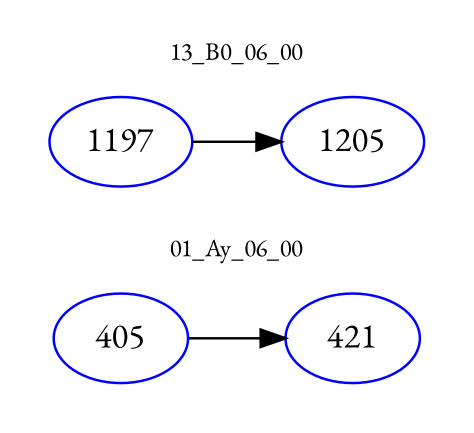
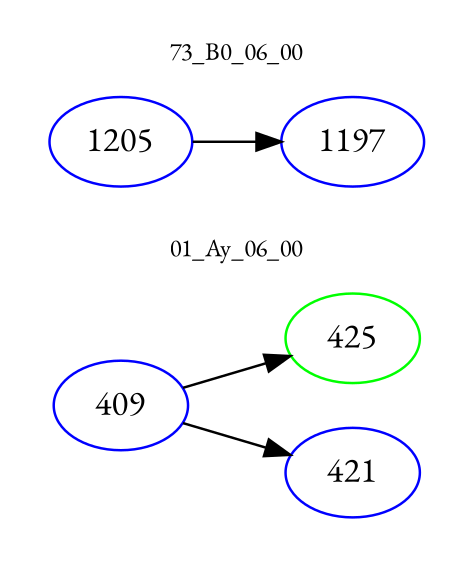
(237, 53) -> (237, 53)
(224, 142) -> (224, 142)
(121, 338) -> (121, 405)
none -> (353, 338)
